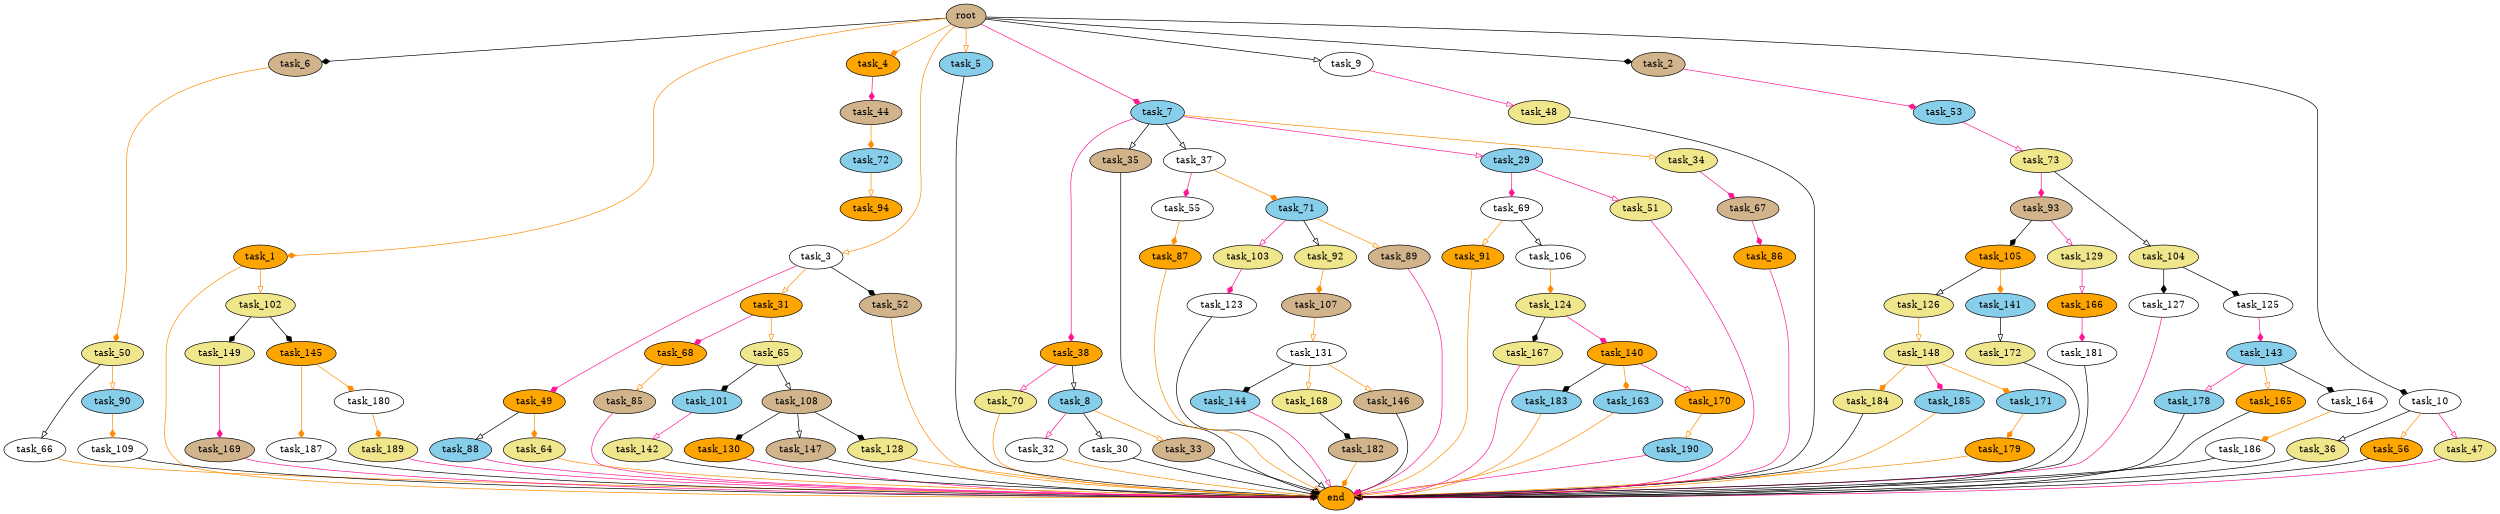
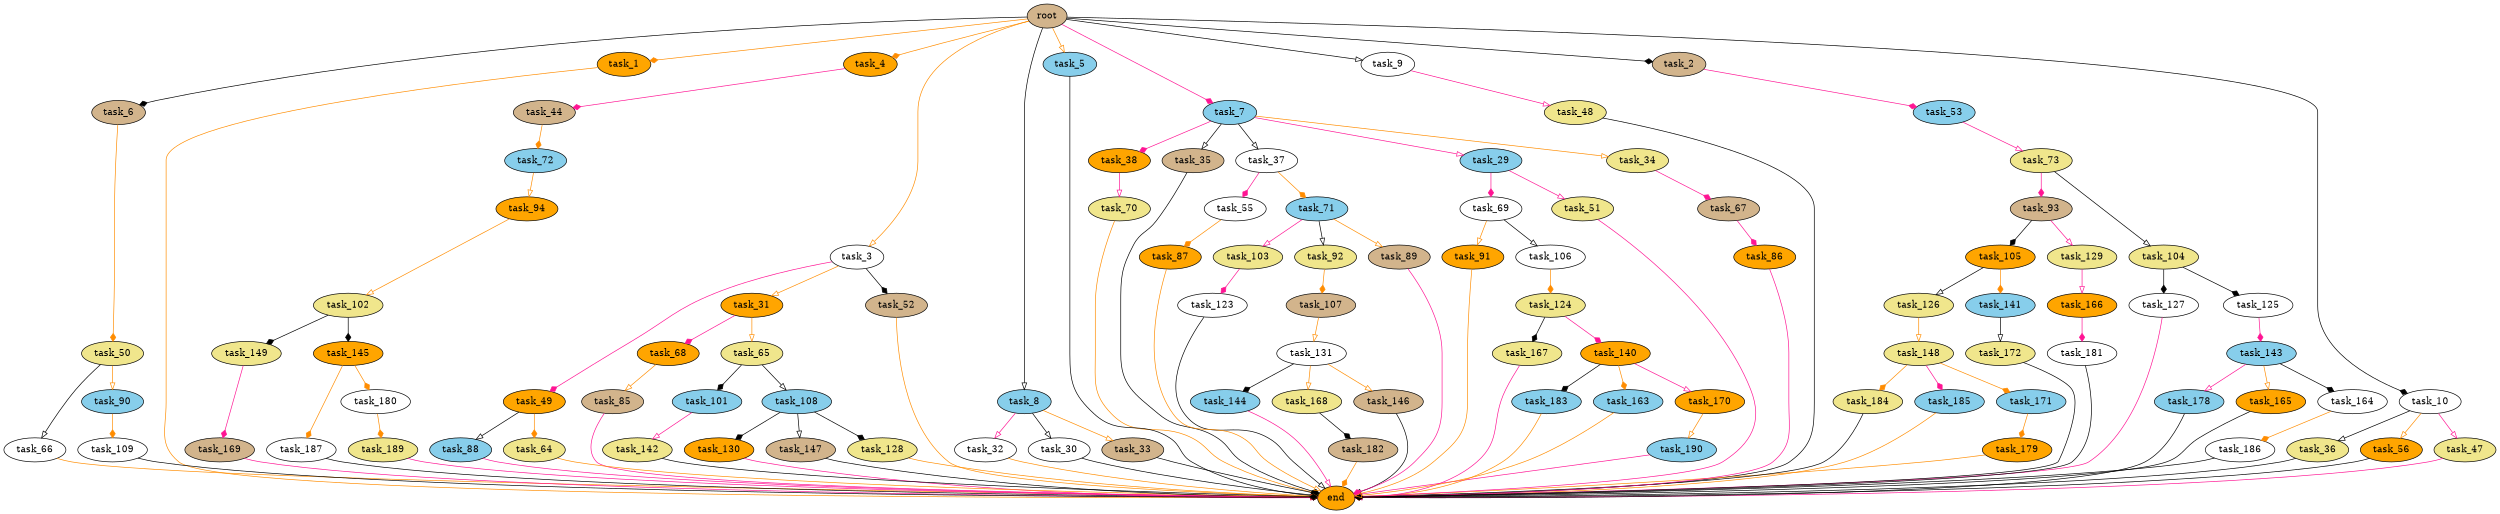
(261, 278) -> (441, 255)
(1073, 374) -> (1024, 204)
(797, 402) -> (797, 402)
